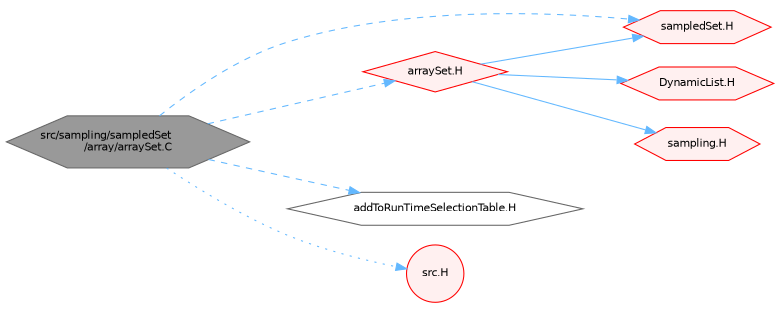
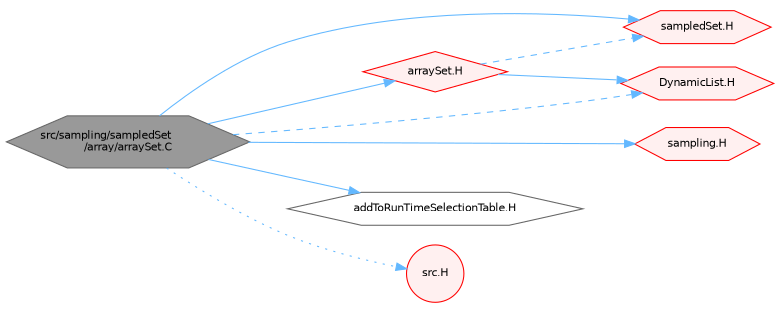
(383, 22) -> (383, 22)
(557, 51) -> (557, 51)
(296, 103) -> (296, 103)
(559, 106) -> (436, 143)
none -> (433, 118)
(279, 175) -> (279, 175)
